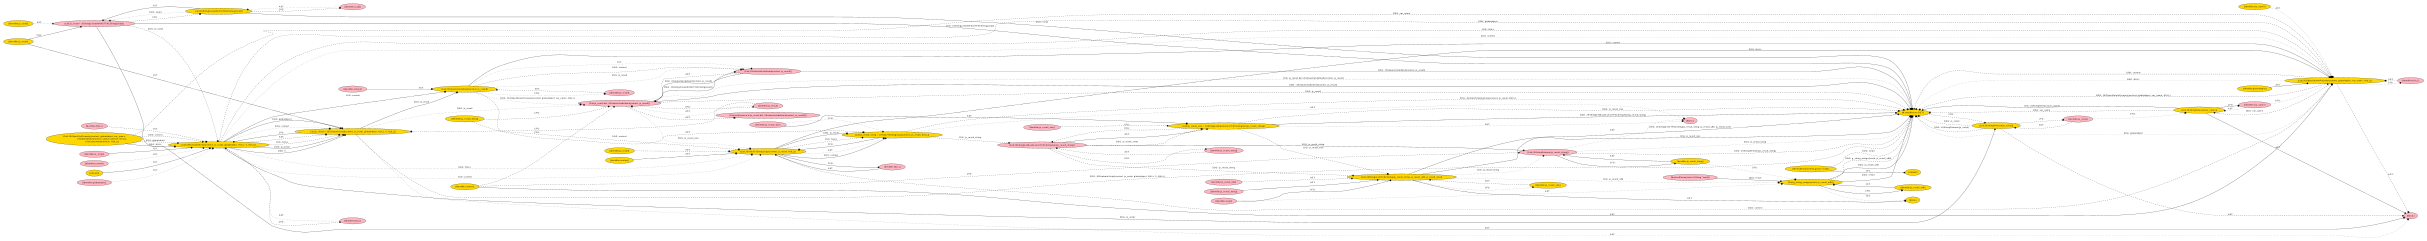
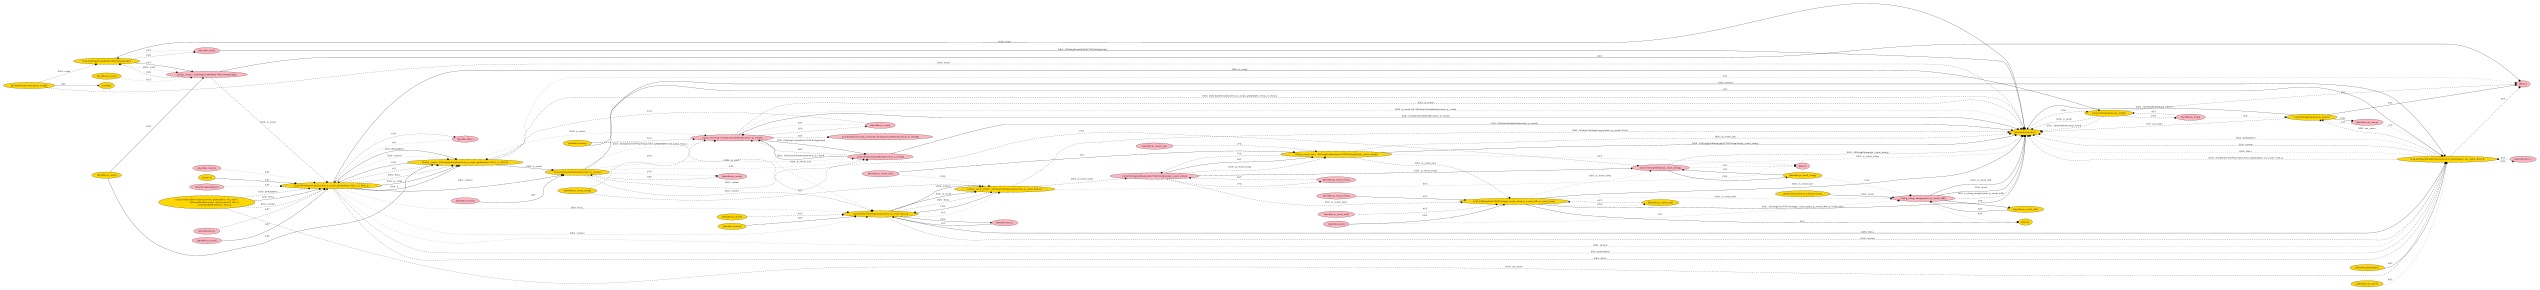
(1036, 35) -> (1147, 51)
none -> (67, 74)
(1690, 177) -> (1803, 194)
(1811, 182) -> (1923, 198)
